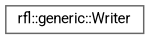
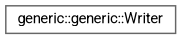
(75, 20) -> (91, 20)
